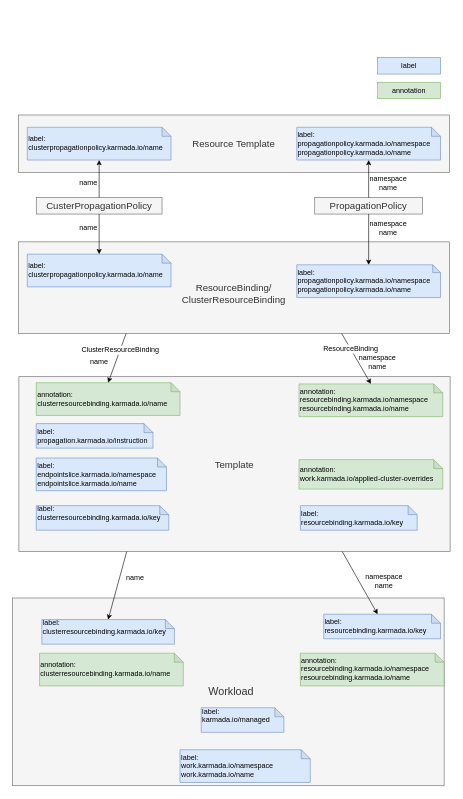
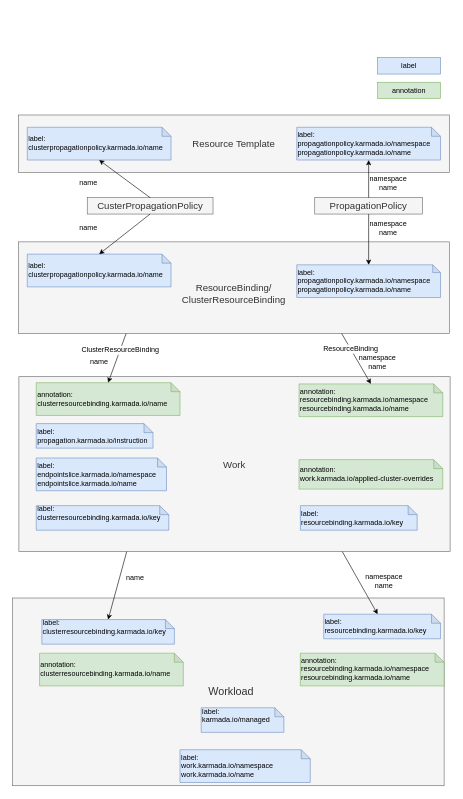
(99, 206) -> (150, 206)
(235, 464) -> (235, 464)
